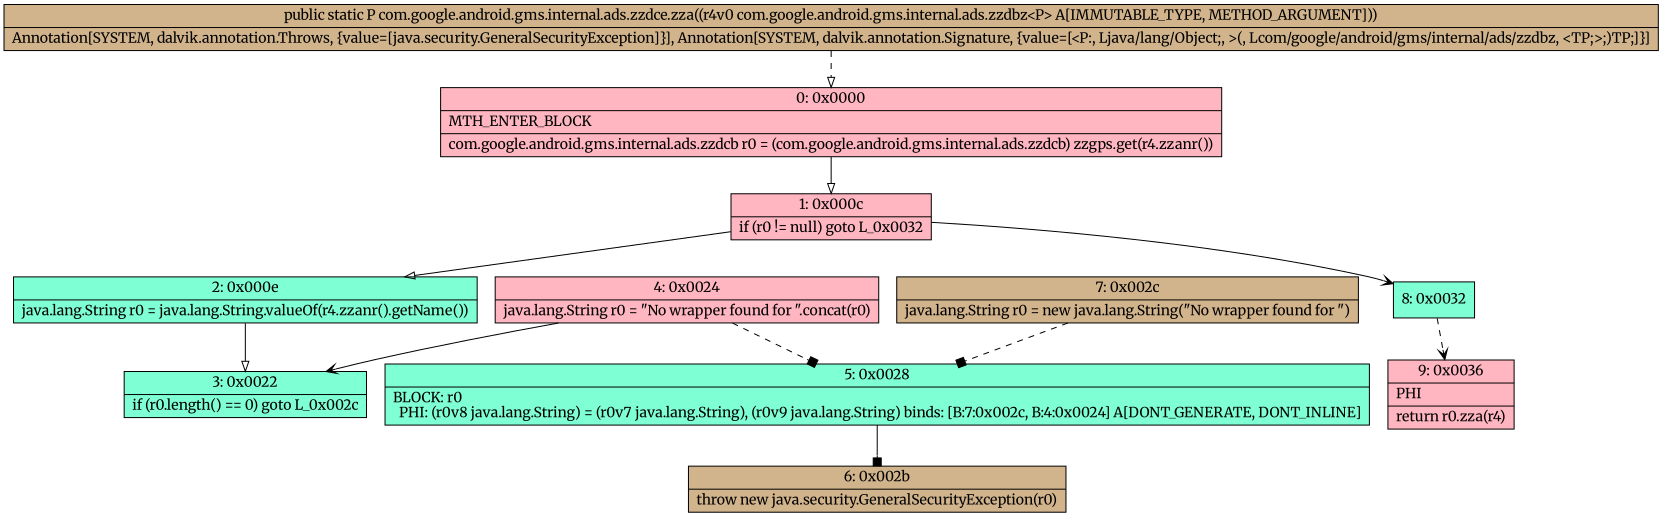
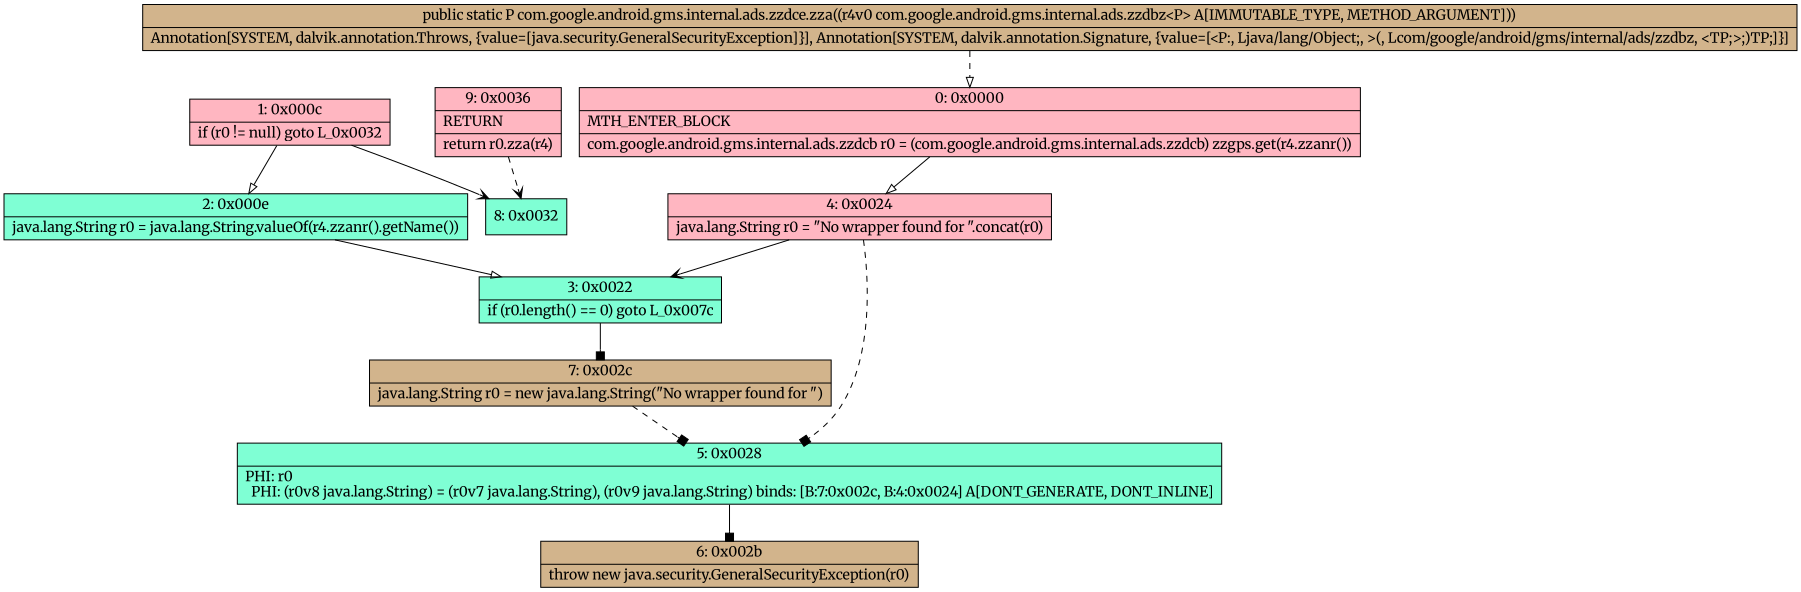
(831, 170) -> (912, 172)
(1440, 334) -> (513, 173)
none -> (600, 336)
(1409, 394) -> (473, 122)
(430, 398) -> (271, 477)
(245, 406) -> (600, 311)
